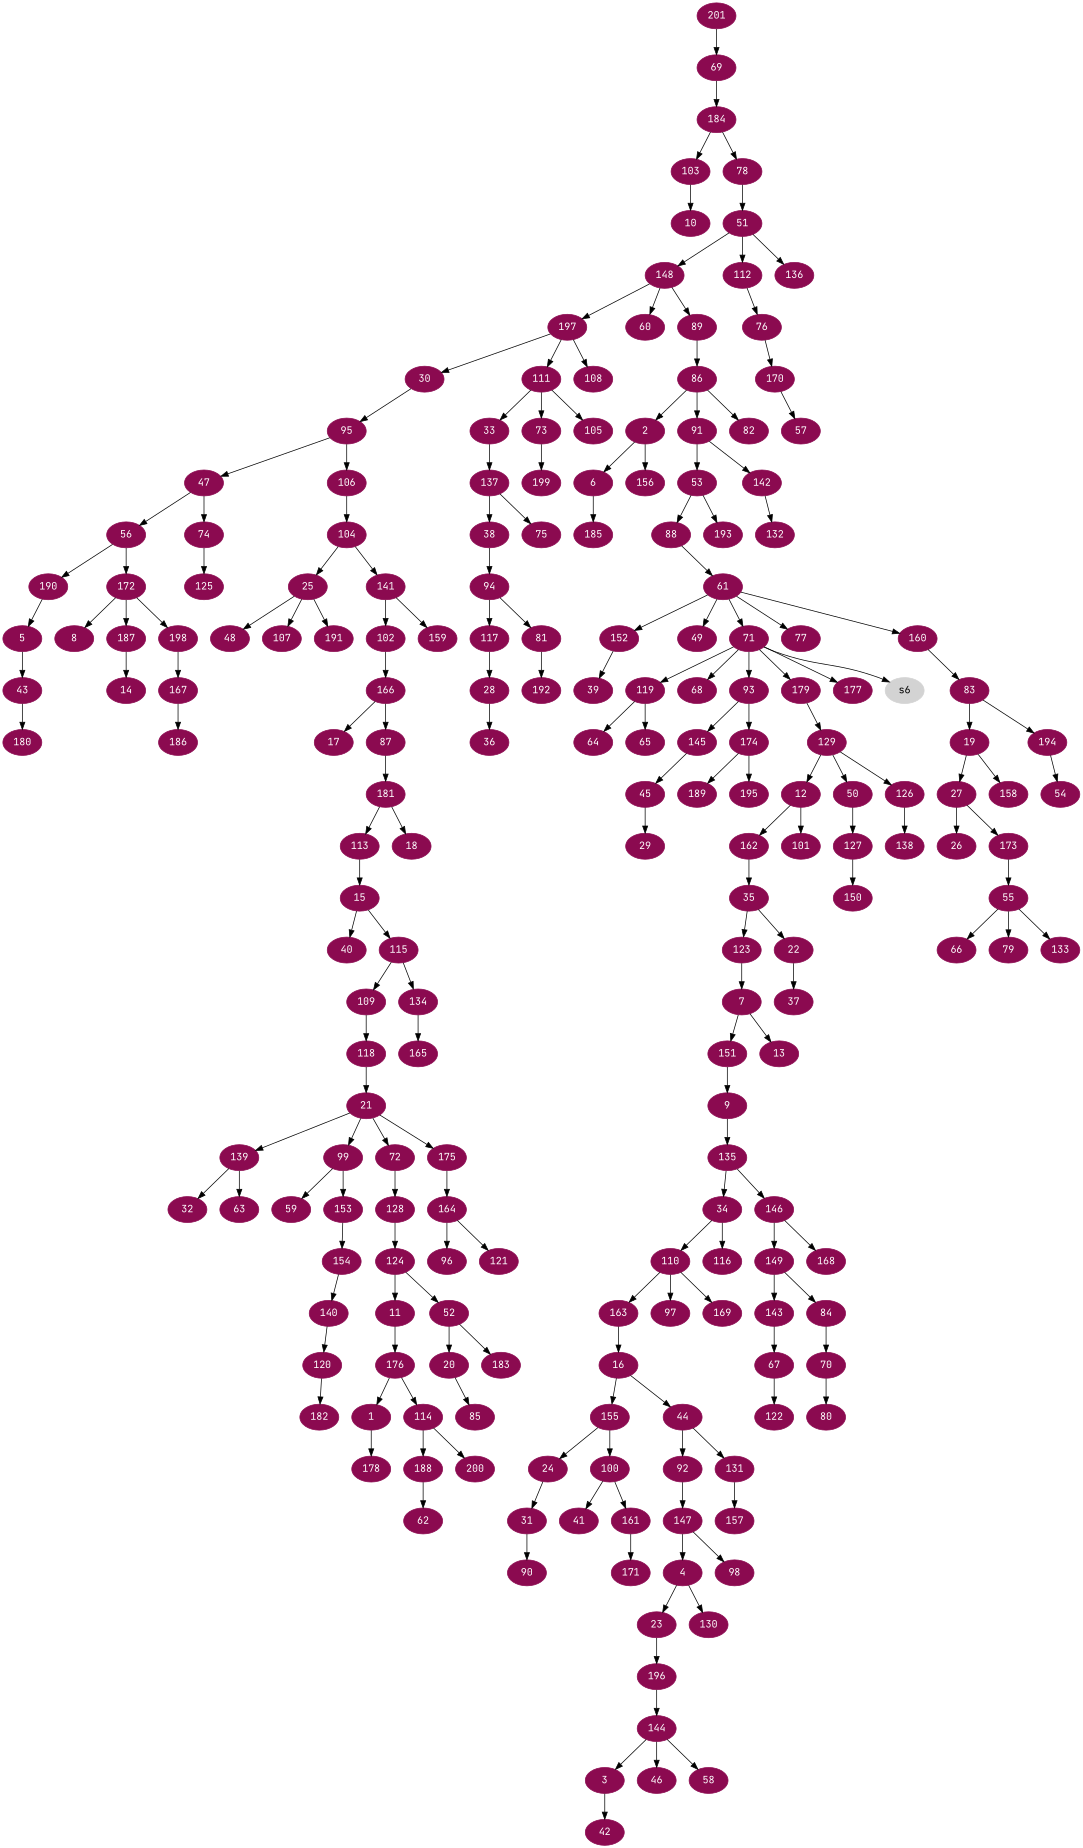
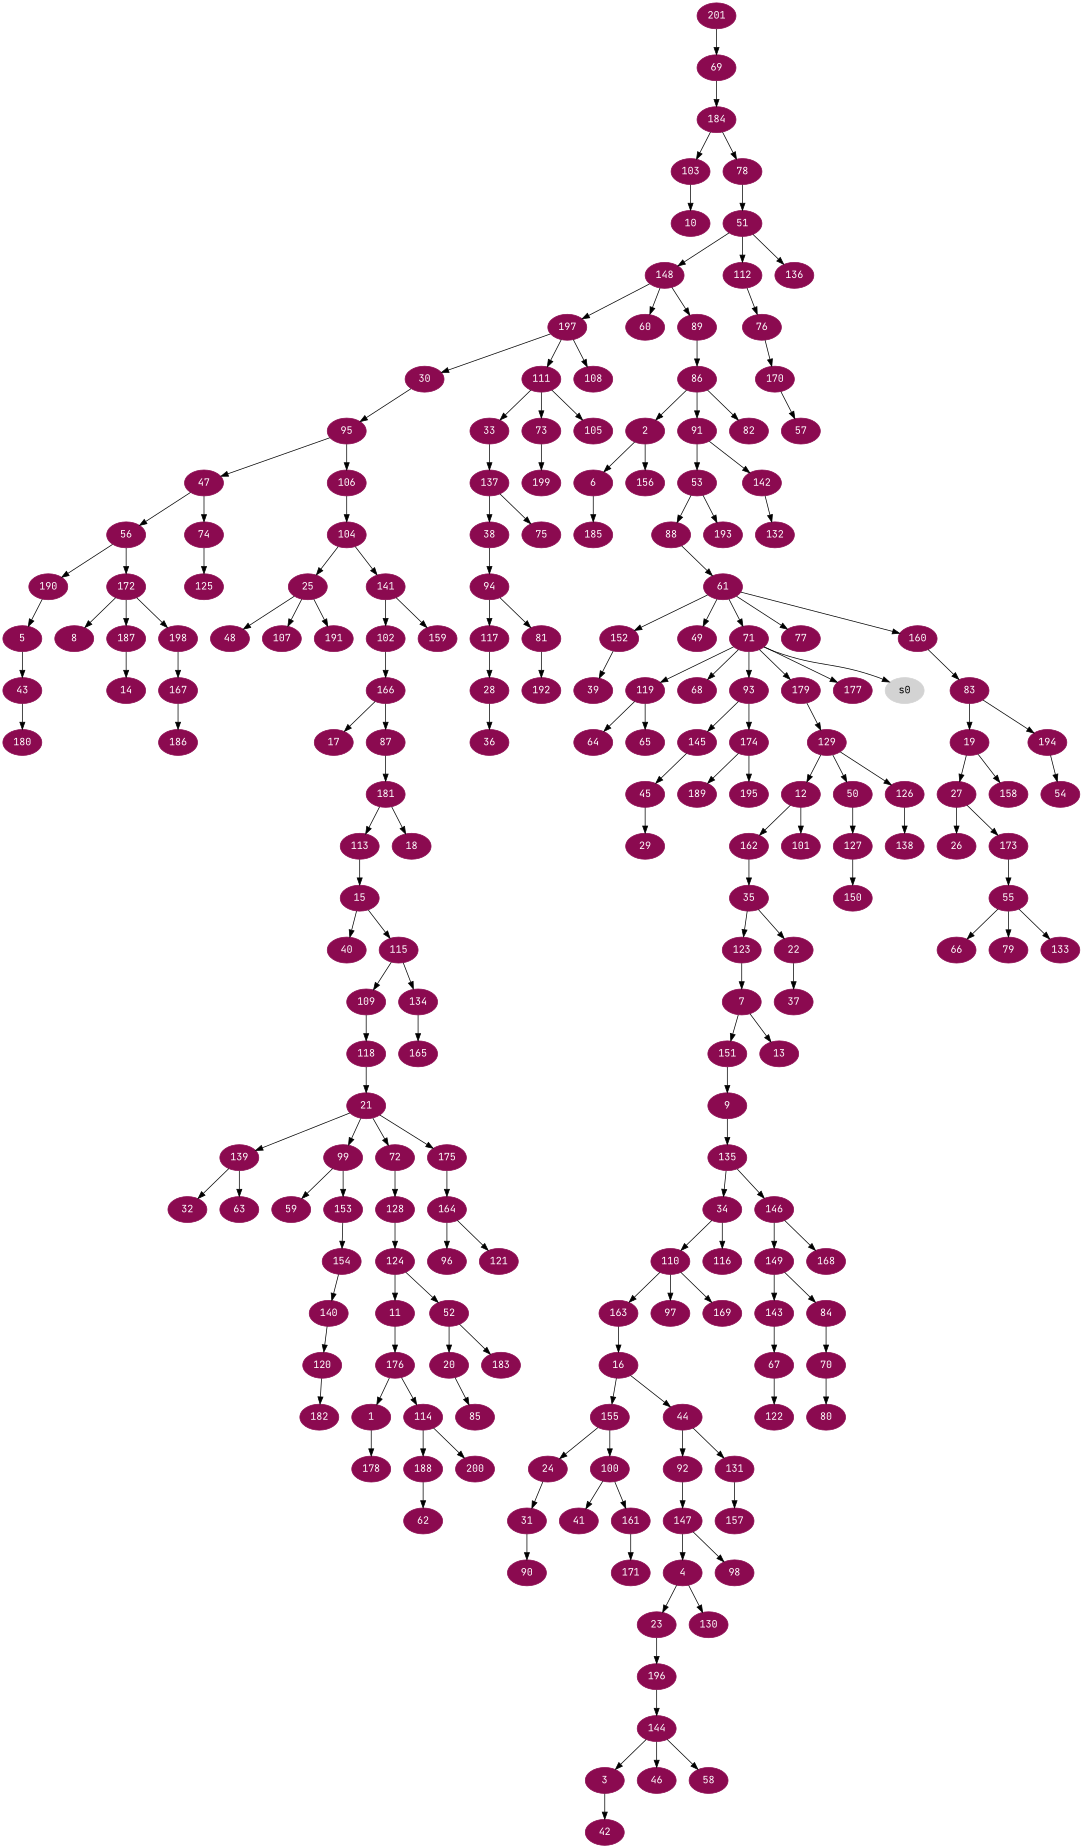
(905, 691) -> (905, 691)
